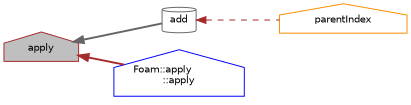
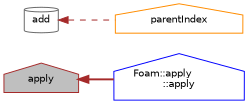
(123, 32) -> none
